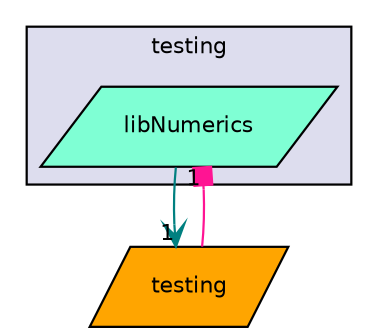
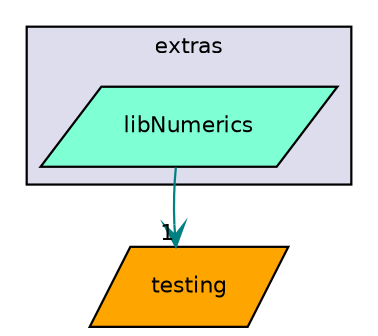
(189, 48) -> (189, 48)
(204, 218) -> none
